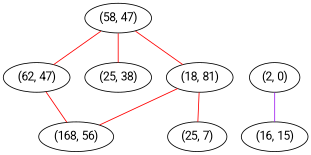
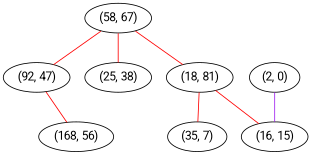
(118, 18) -> (118, 18)
(37, 77) -> (37, 77)
(139, 107) -> (237, 107)
(197, 137) -> (197, 137)
